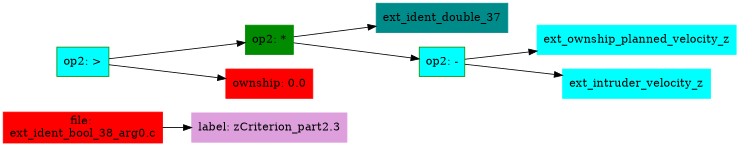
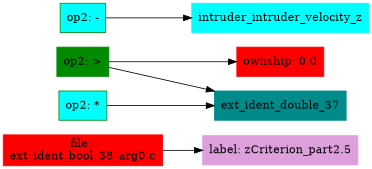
(269, 40) -> (83, 106)
(637, 40) -> none
(352, 50) -> none
(173, 51) -> (158, 78)
(83, 62) -> (83, 62)
(637, 84) -> (280, 18)
(269, 128) -> (280, 150)
